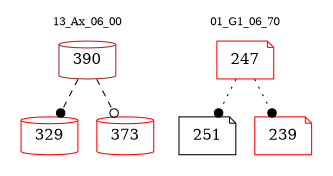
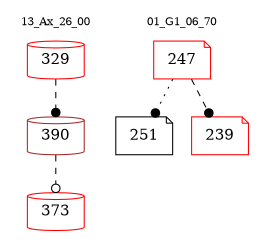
(87, 23) -> (56, 23)
(70, 94) -> (56, 94)
(262, 94) -> (199, 94)
